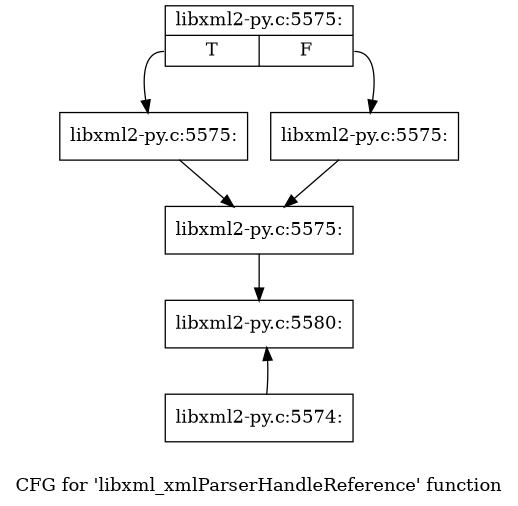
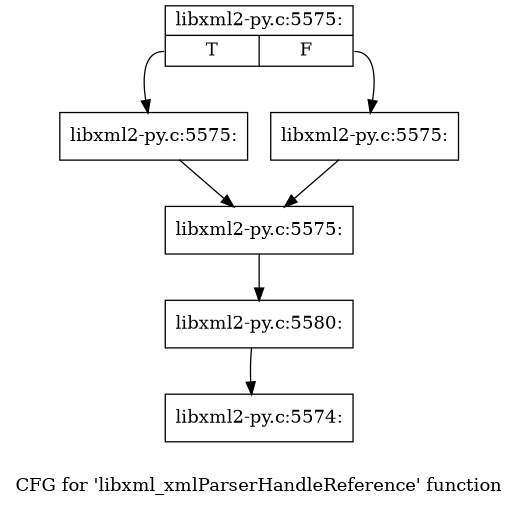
(268, 378) -> (251, 365)
